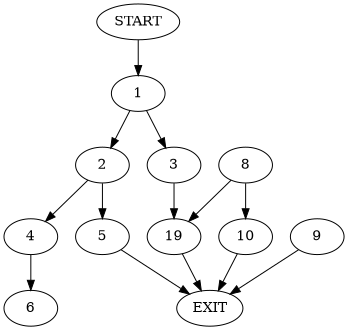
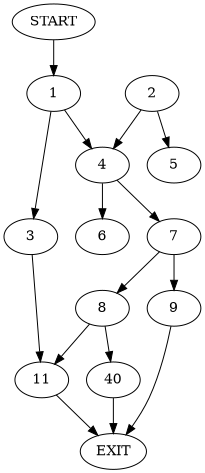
(123, 125) -> (75, 125)
(174, 237) -> (42, 380)
none -> (174, 237)
(246, 237) -> (113, 380)
(151, 269) -> none
